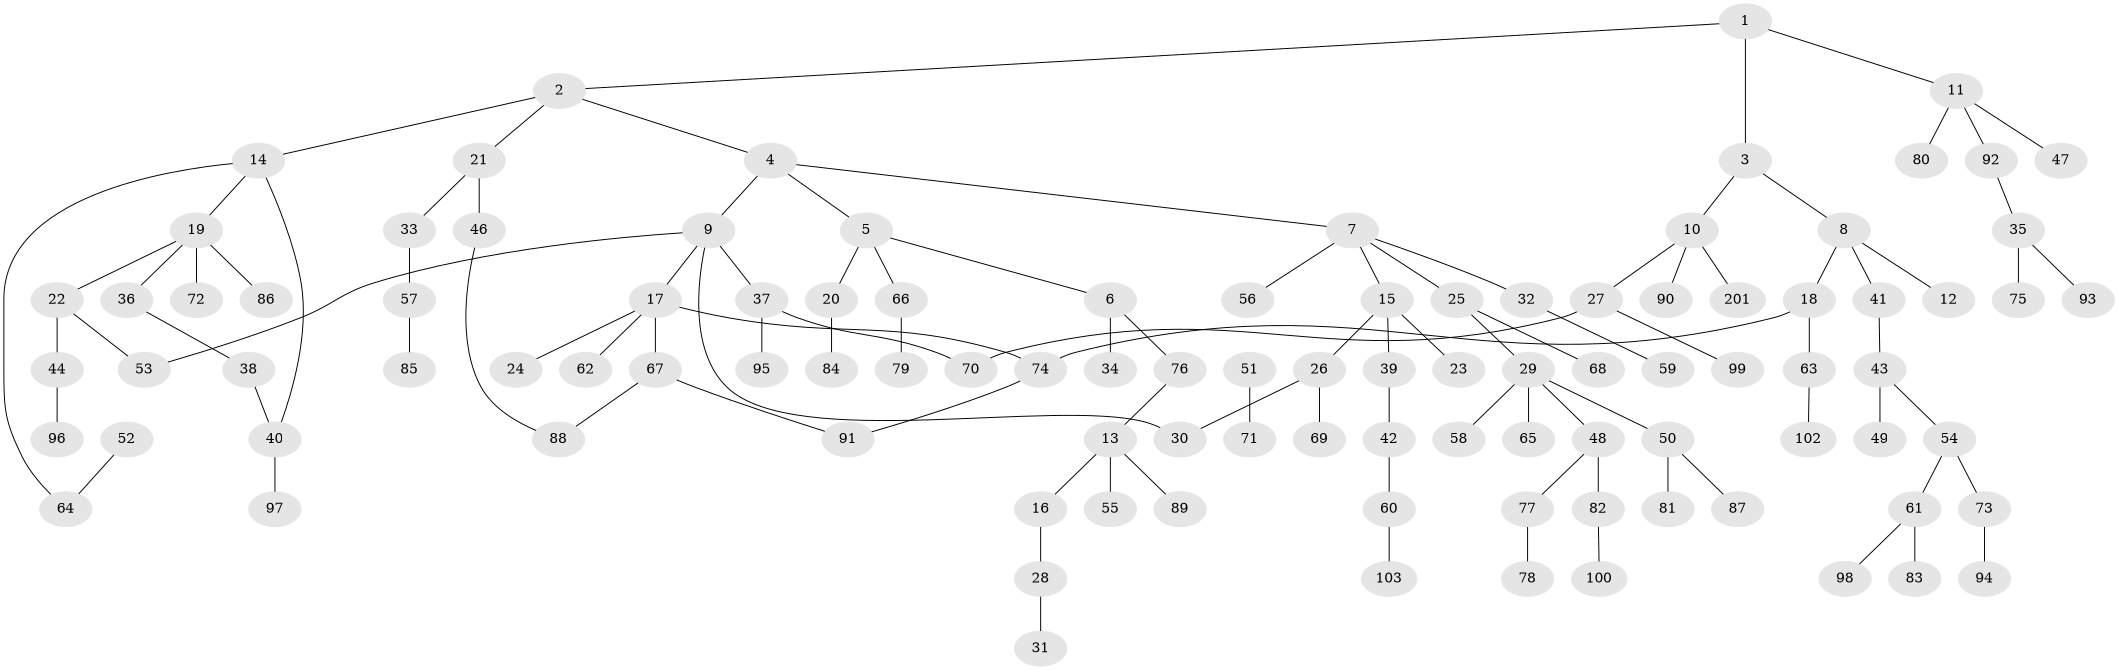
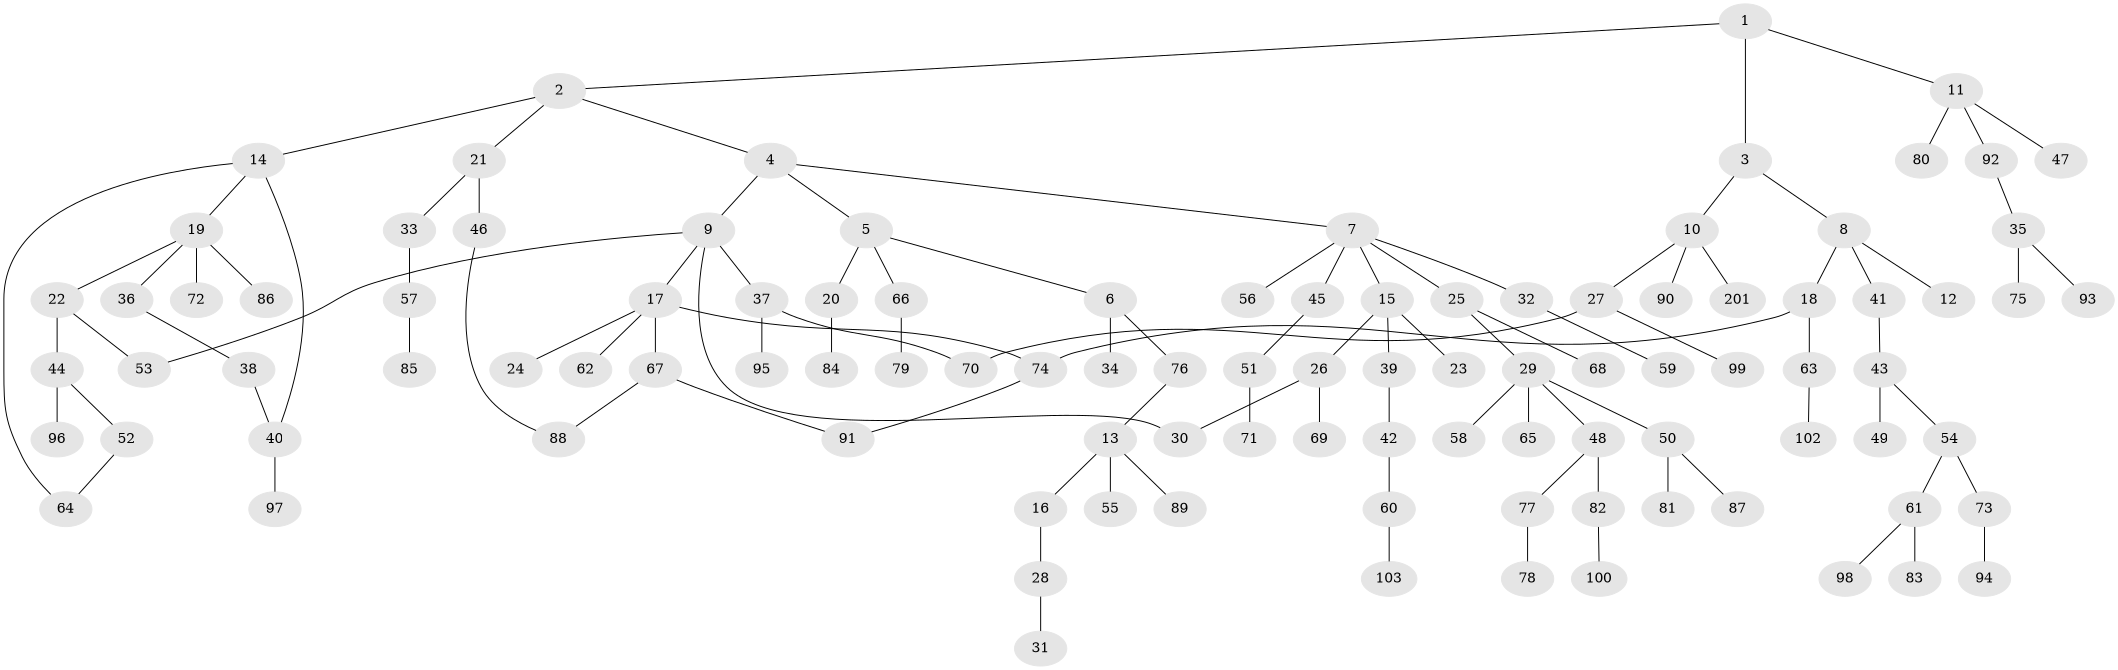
none -> (1318, 300)
none -> (92, 405)
